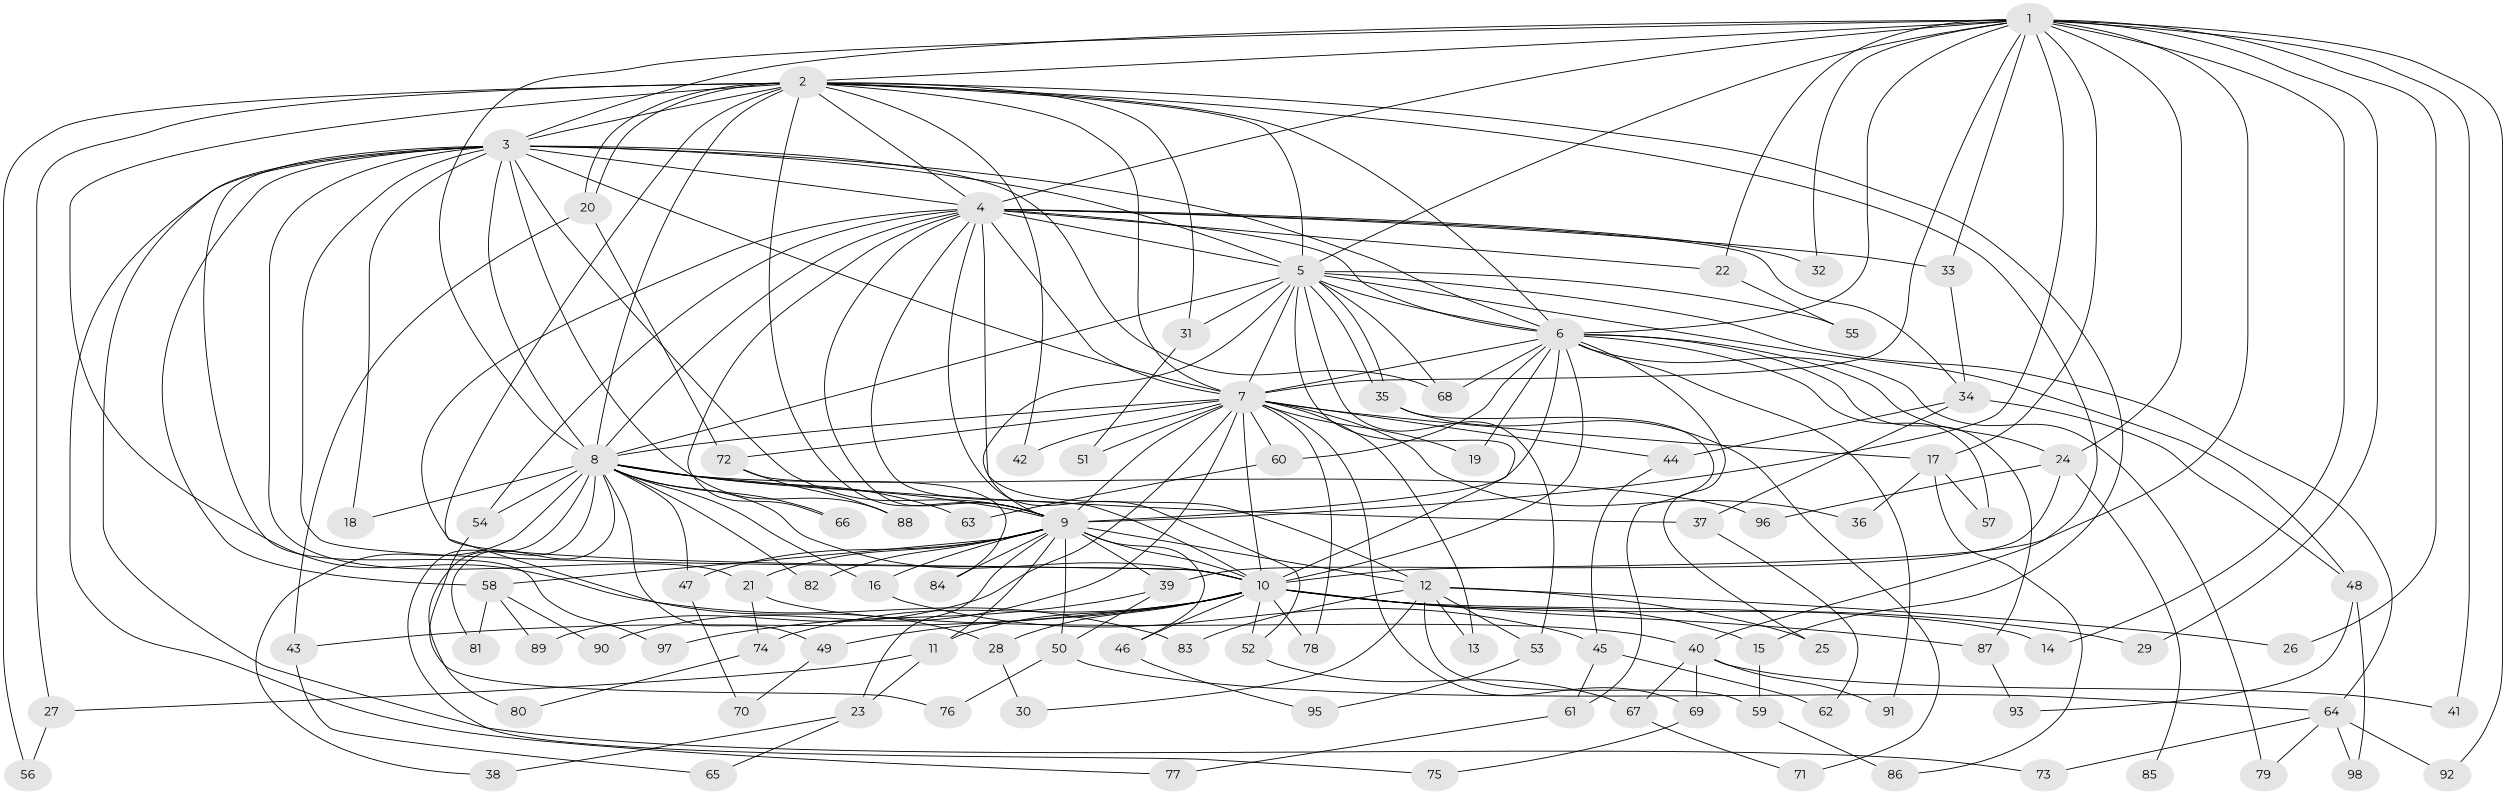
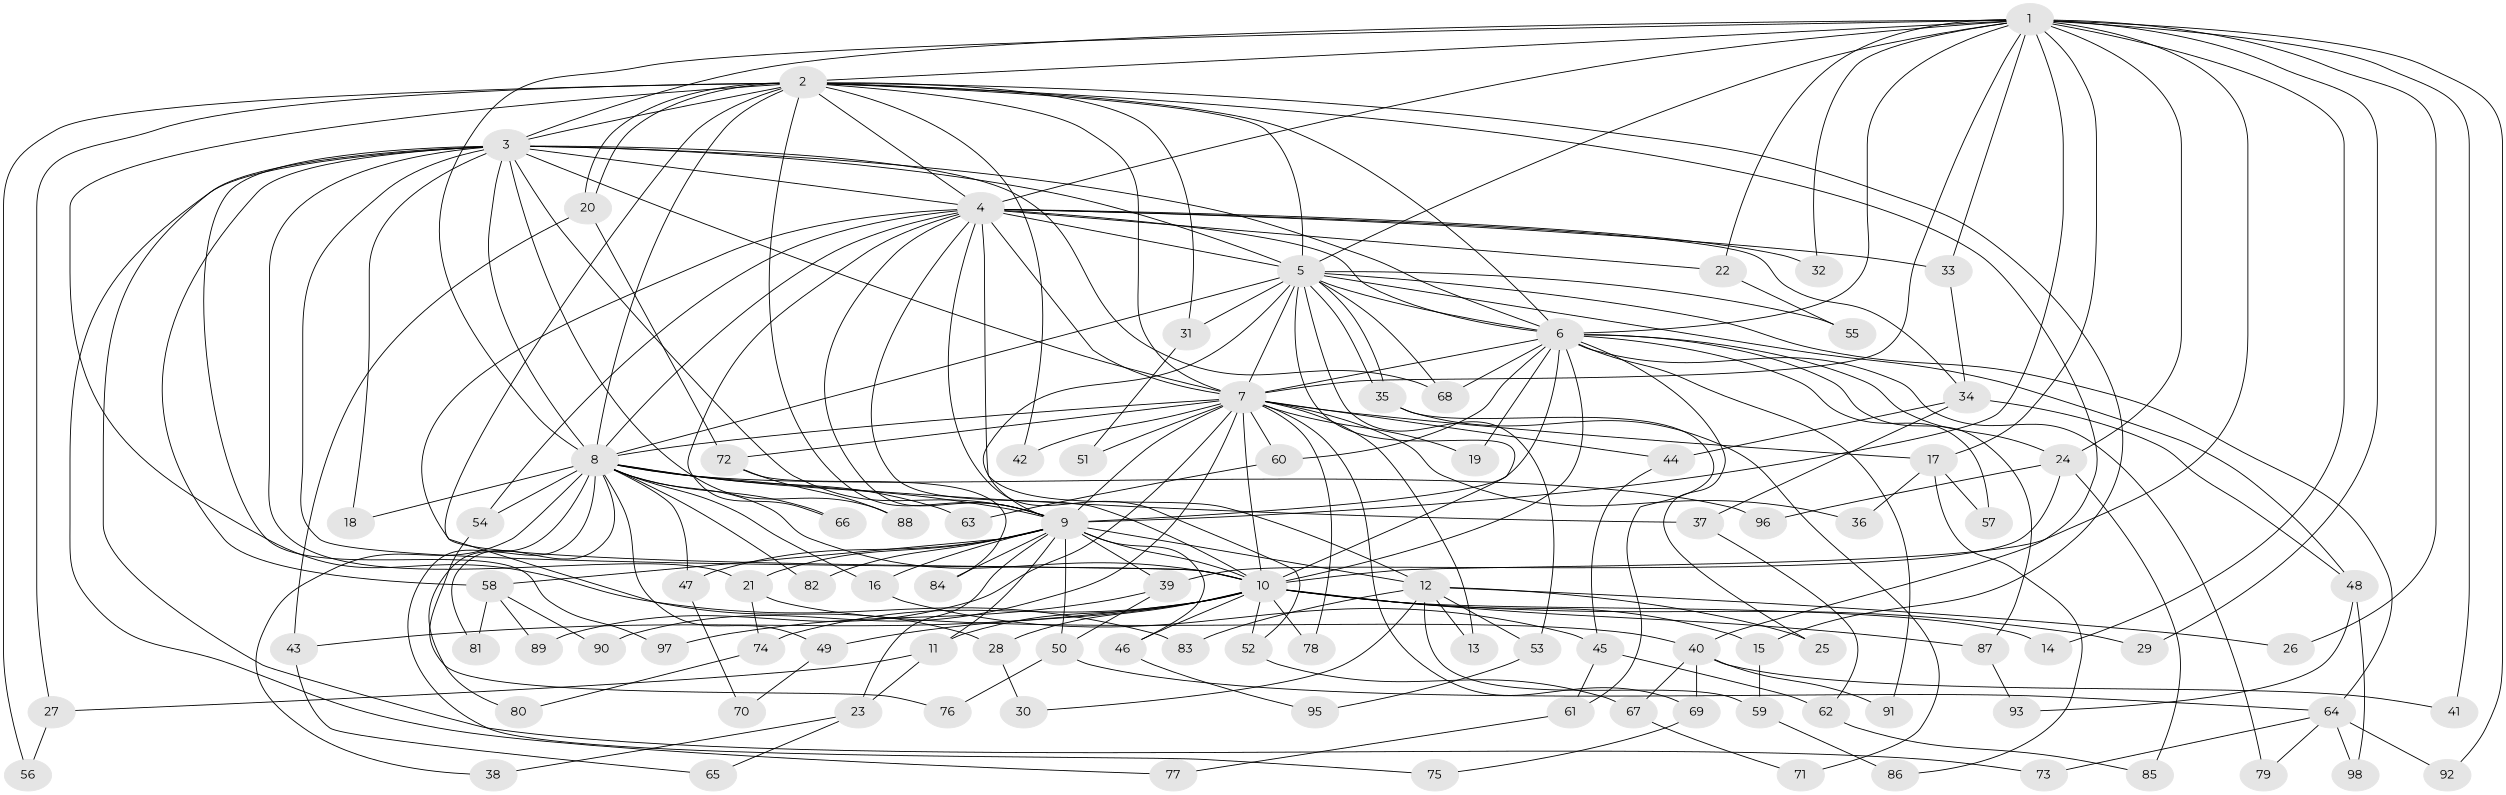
none -> (1985, 749)
